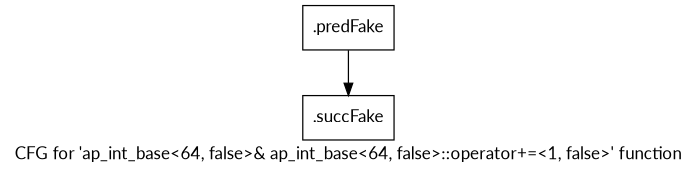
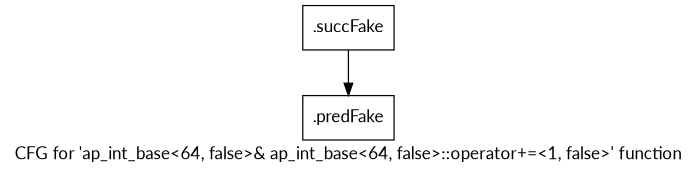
(348, 67) -> (348, 67)
